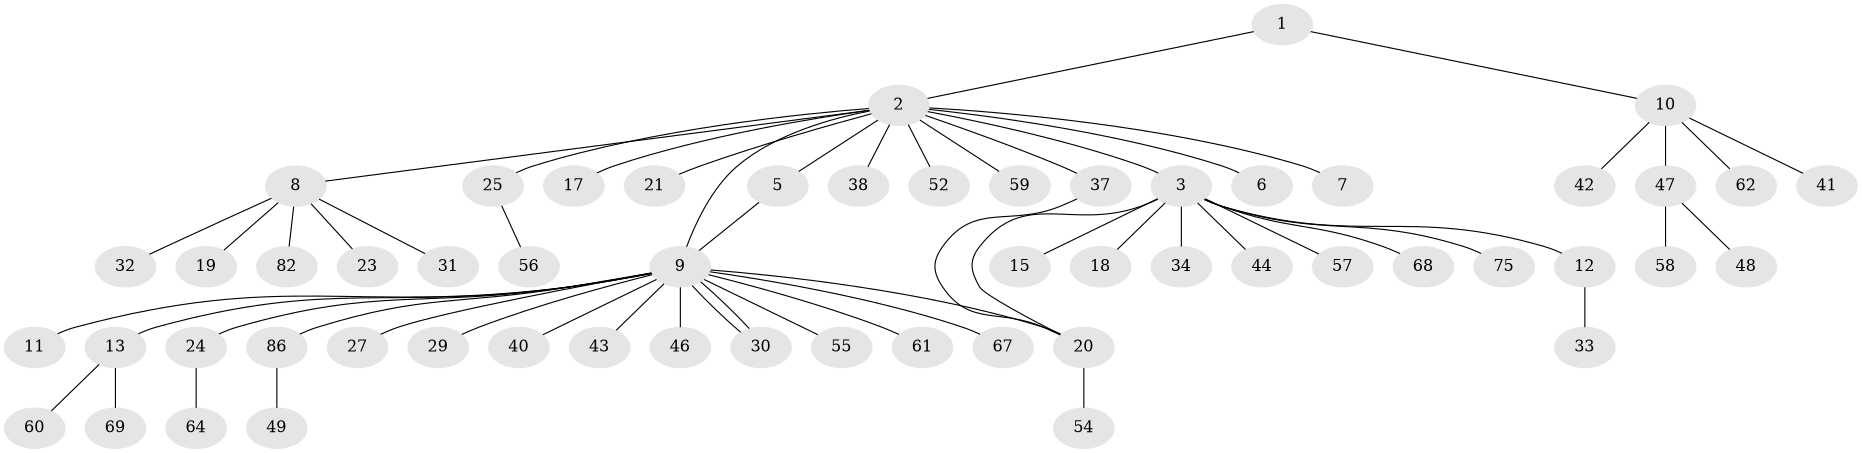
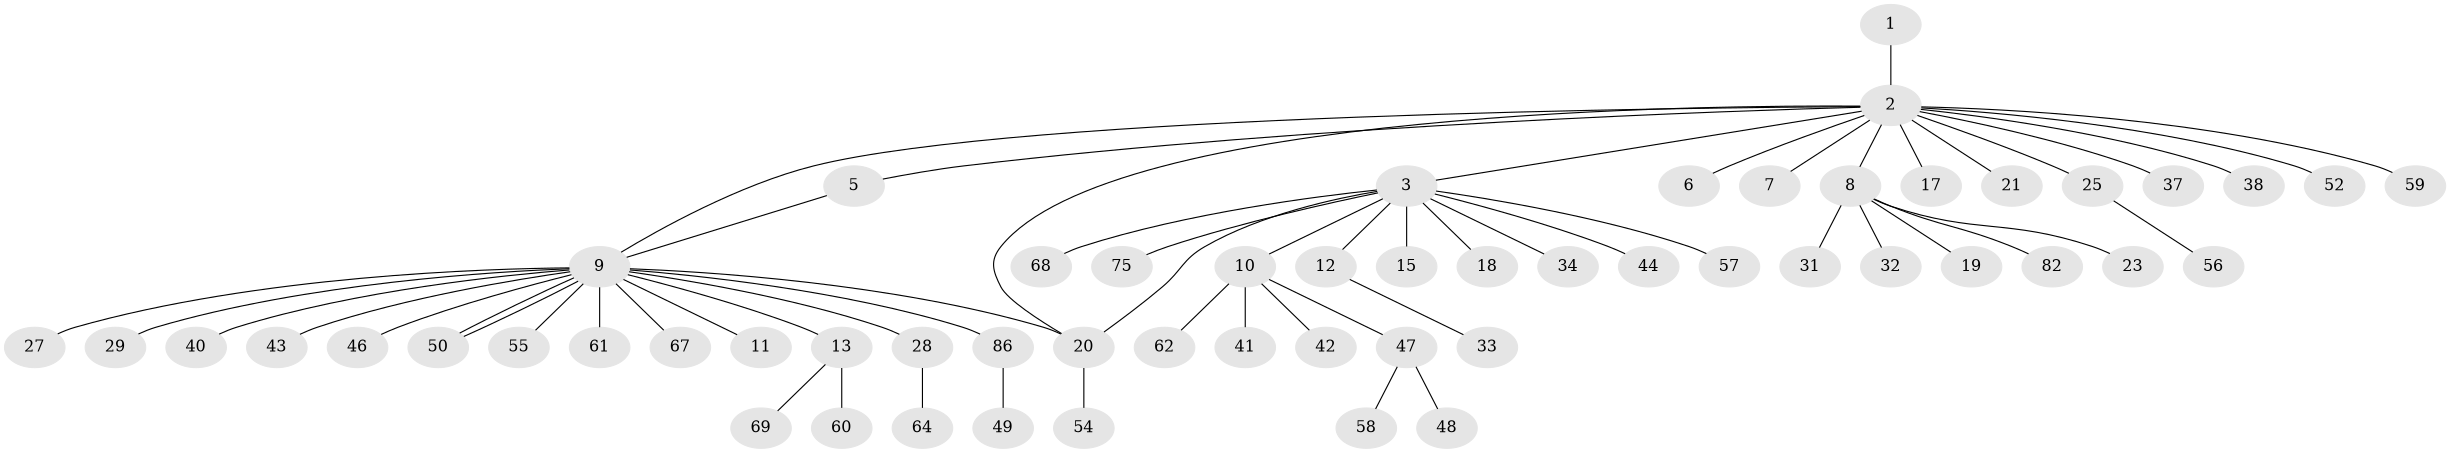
(1474, 65) -> (1326, 226)
(936, 259) -> (1259, 146)
(196, 347) -> (922, 347)
(761, 347) -> (438, 347)
